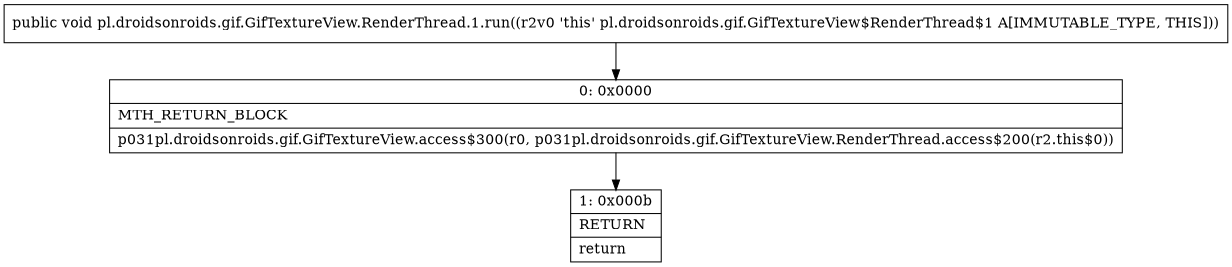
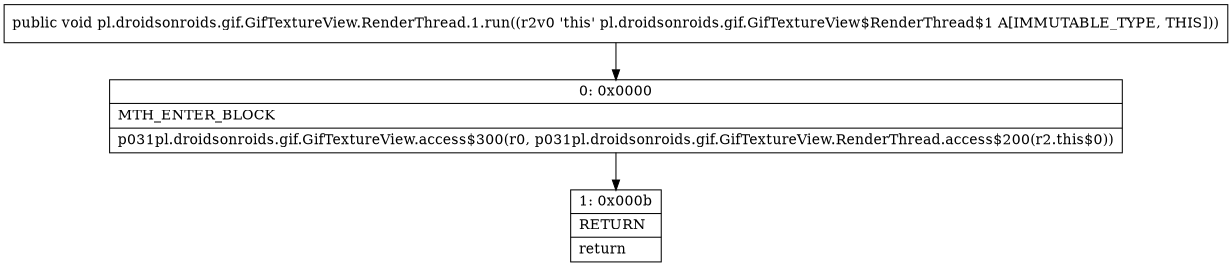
(203, 115) -> (197, 115)
